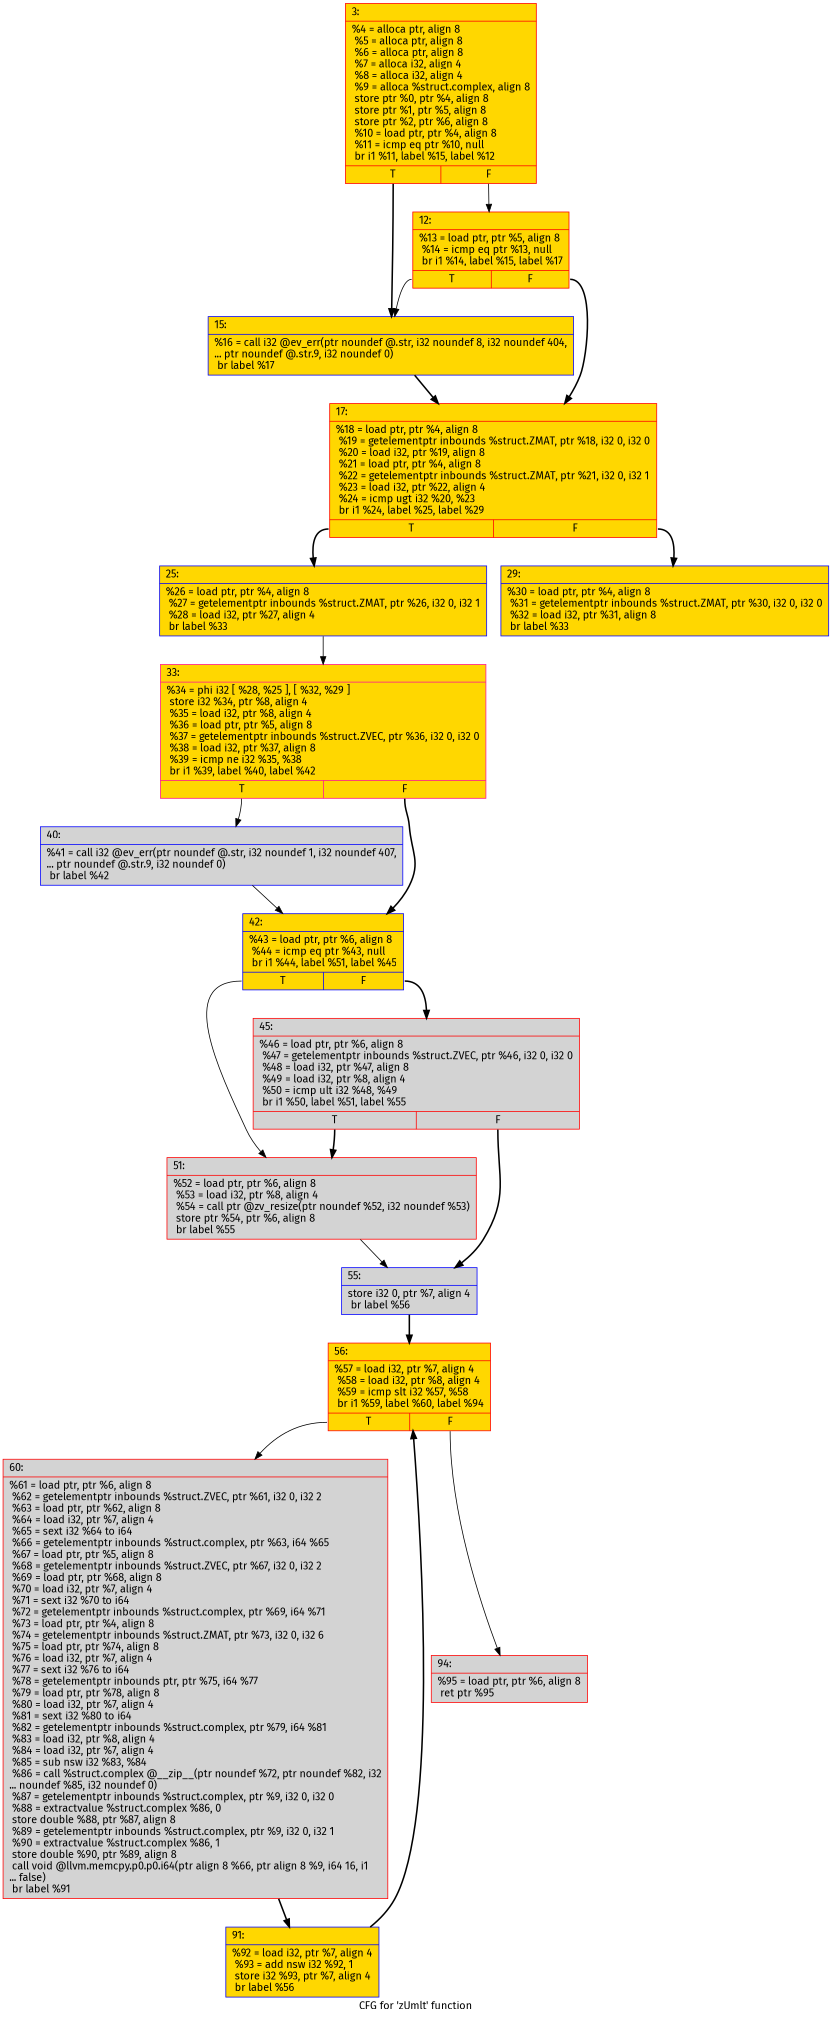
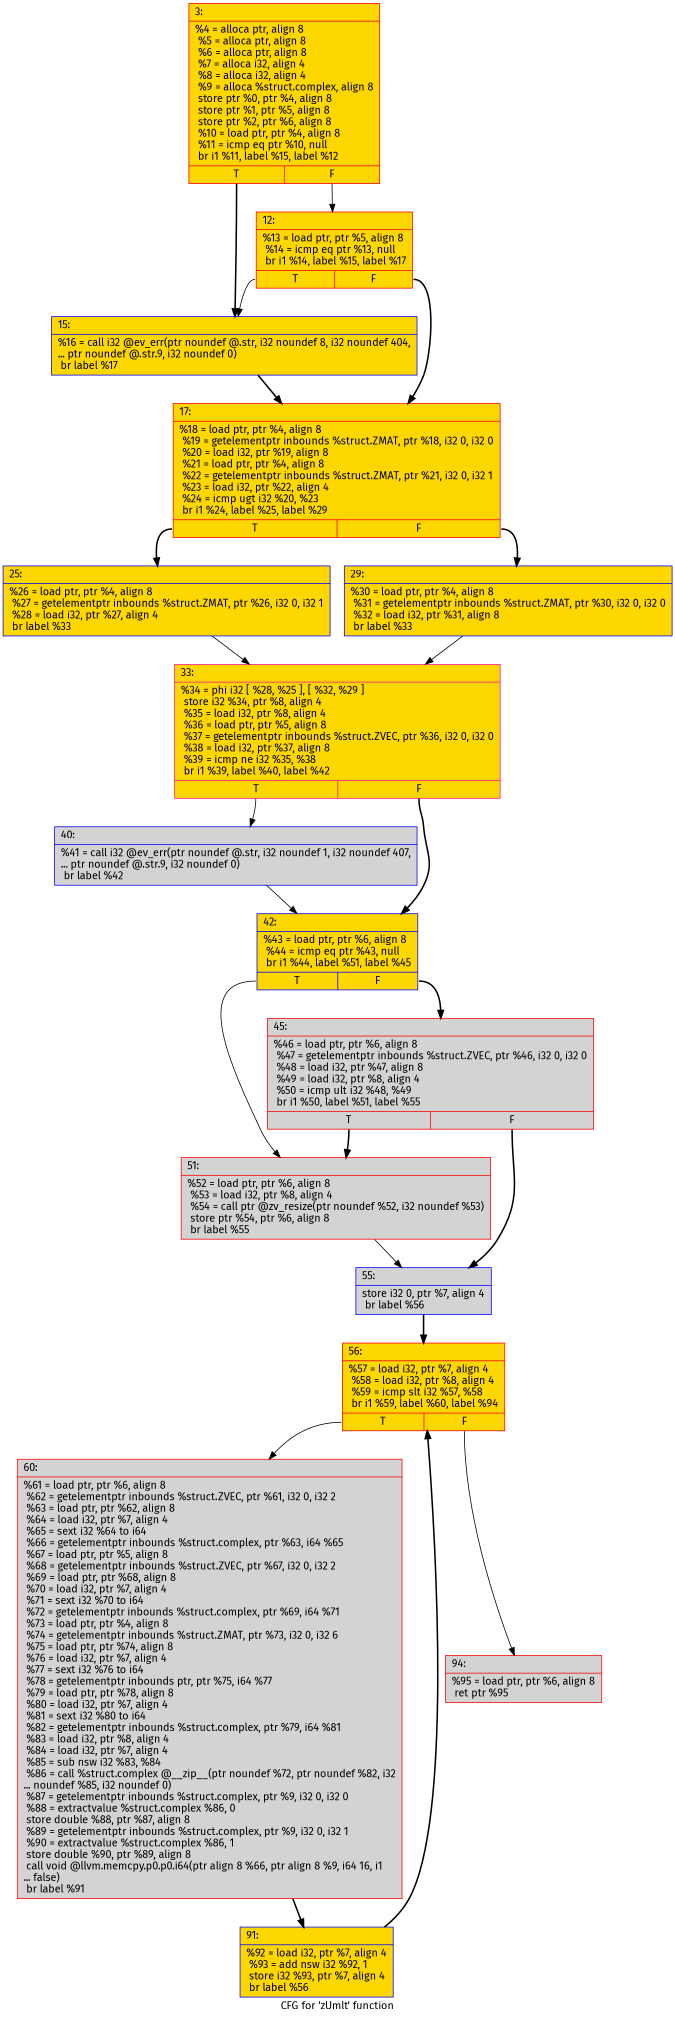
none -> (447, 648)
